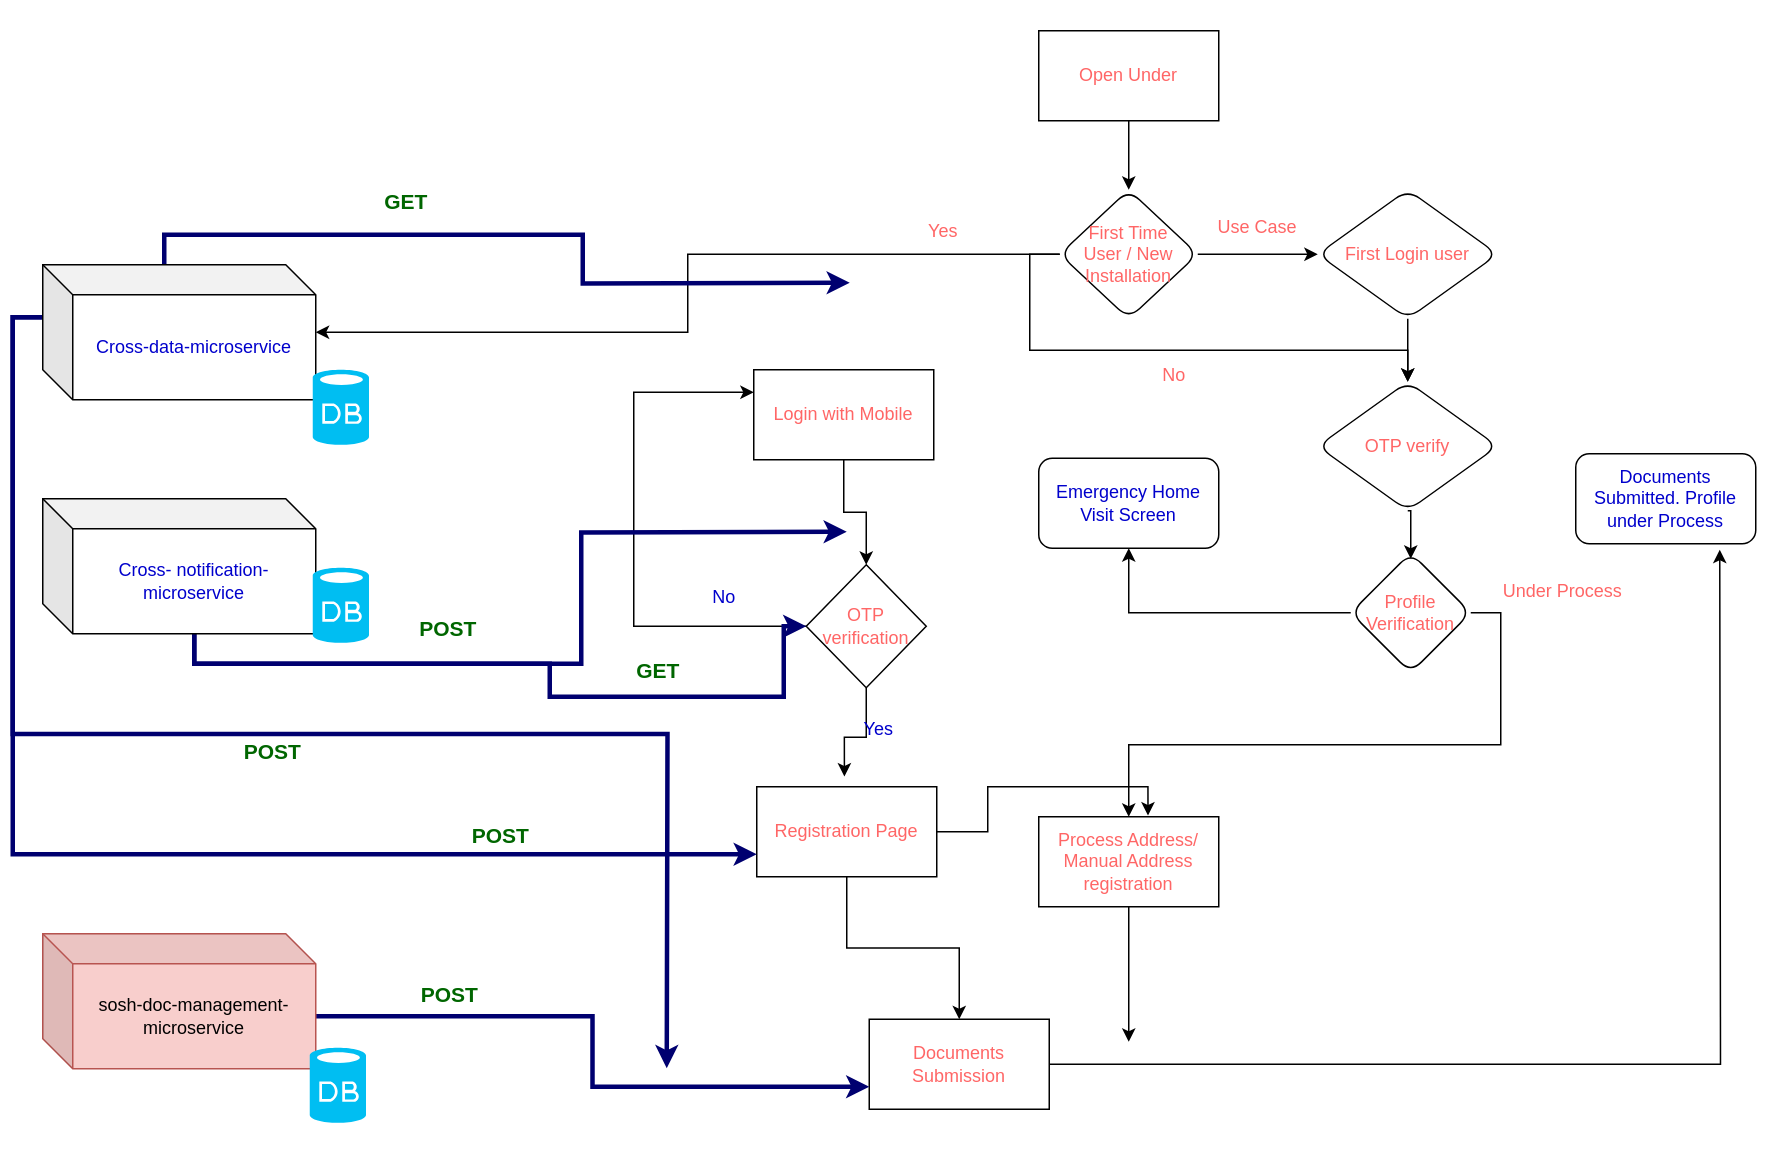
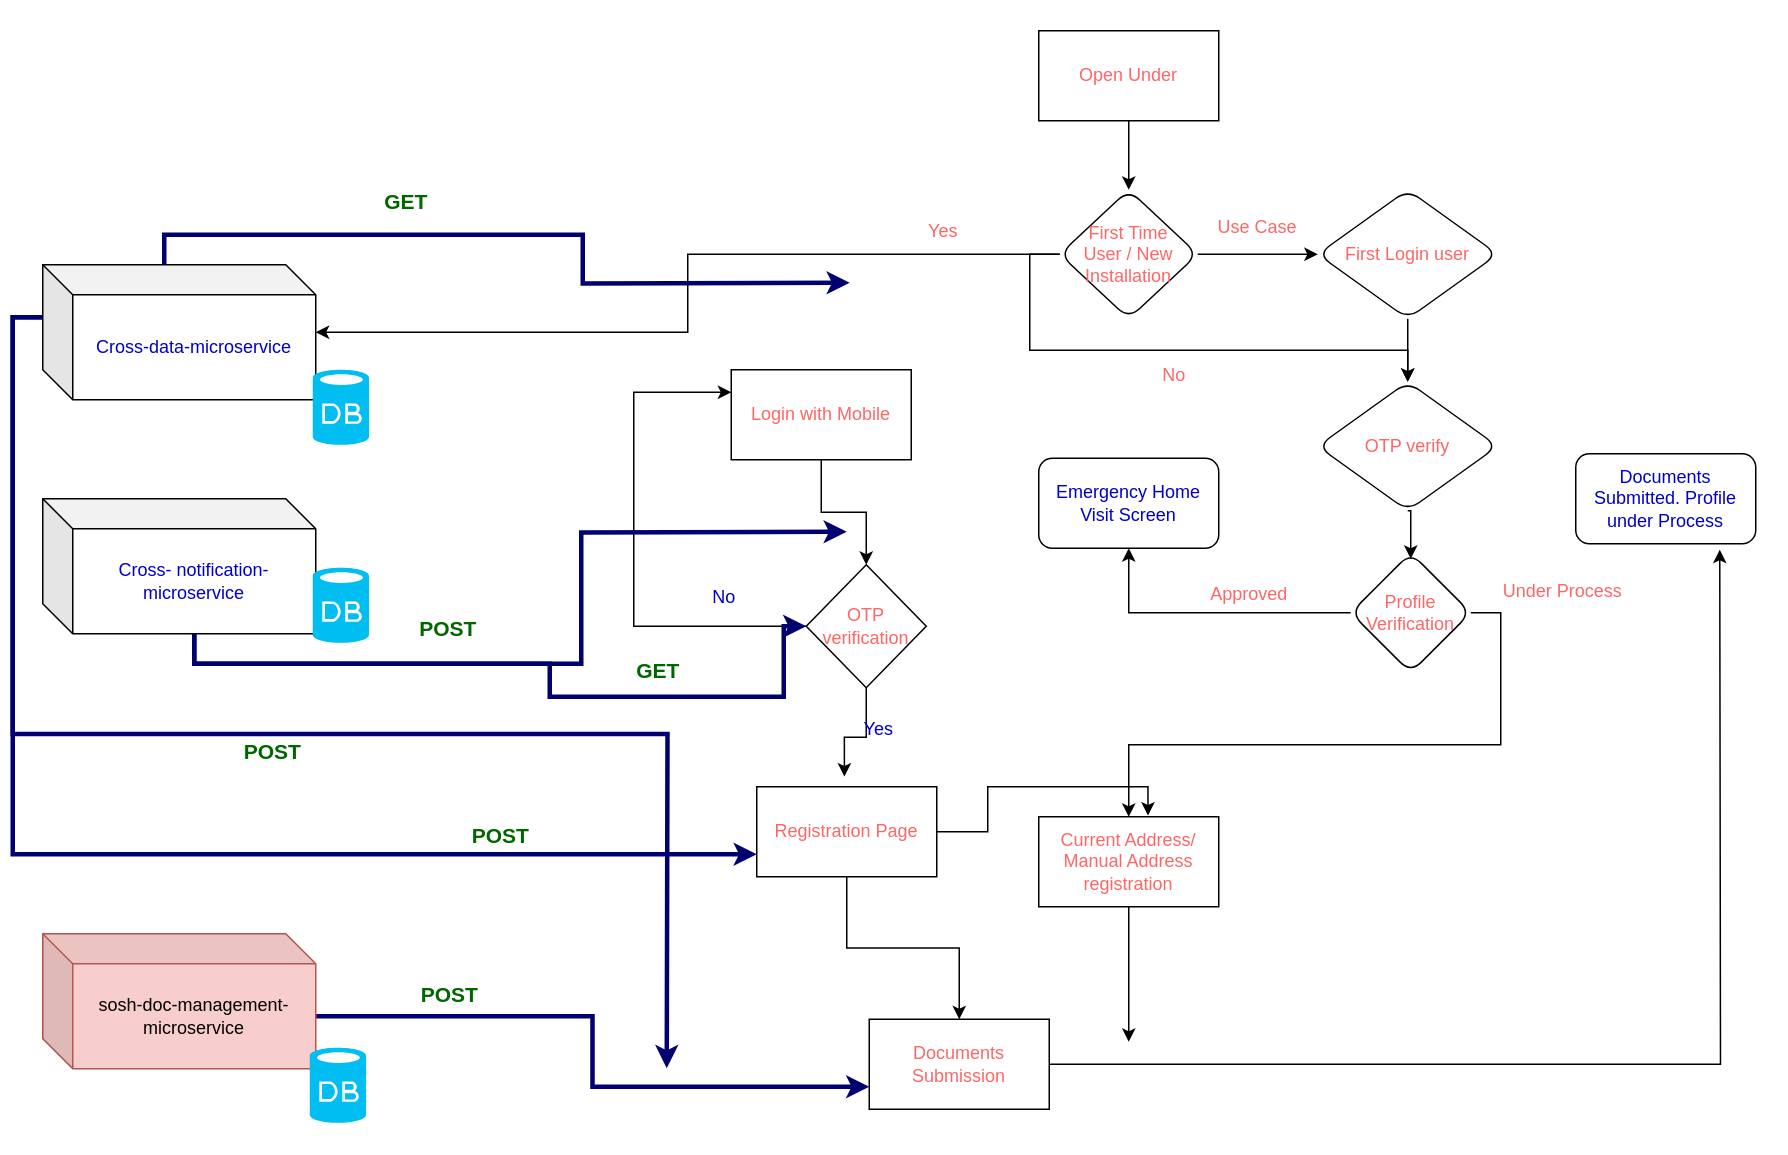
(844, 415) -> (821, 415)
none -> (1249, 595)
(1129, 862) -> (1129, 862)
